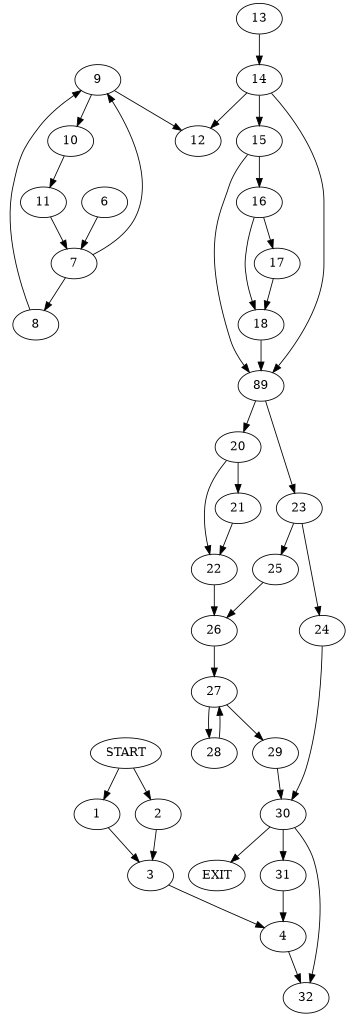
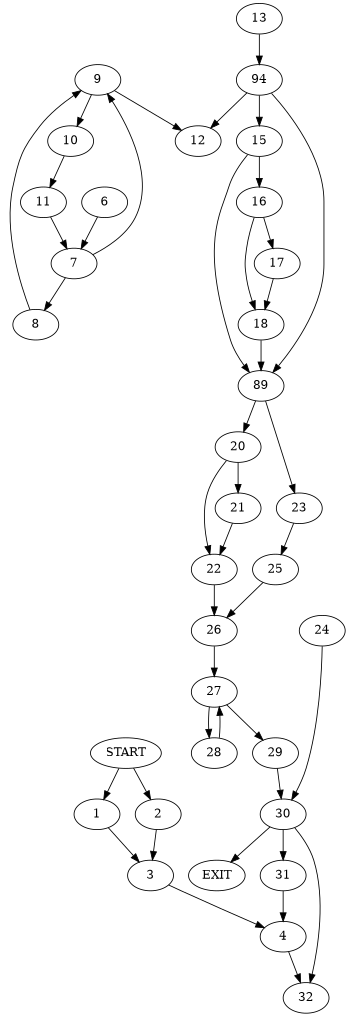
(259, 80) -> (259, 80)
(310, 565) -> none
